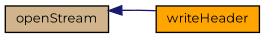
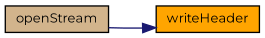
(139, 10) -> (125, 28)
